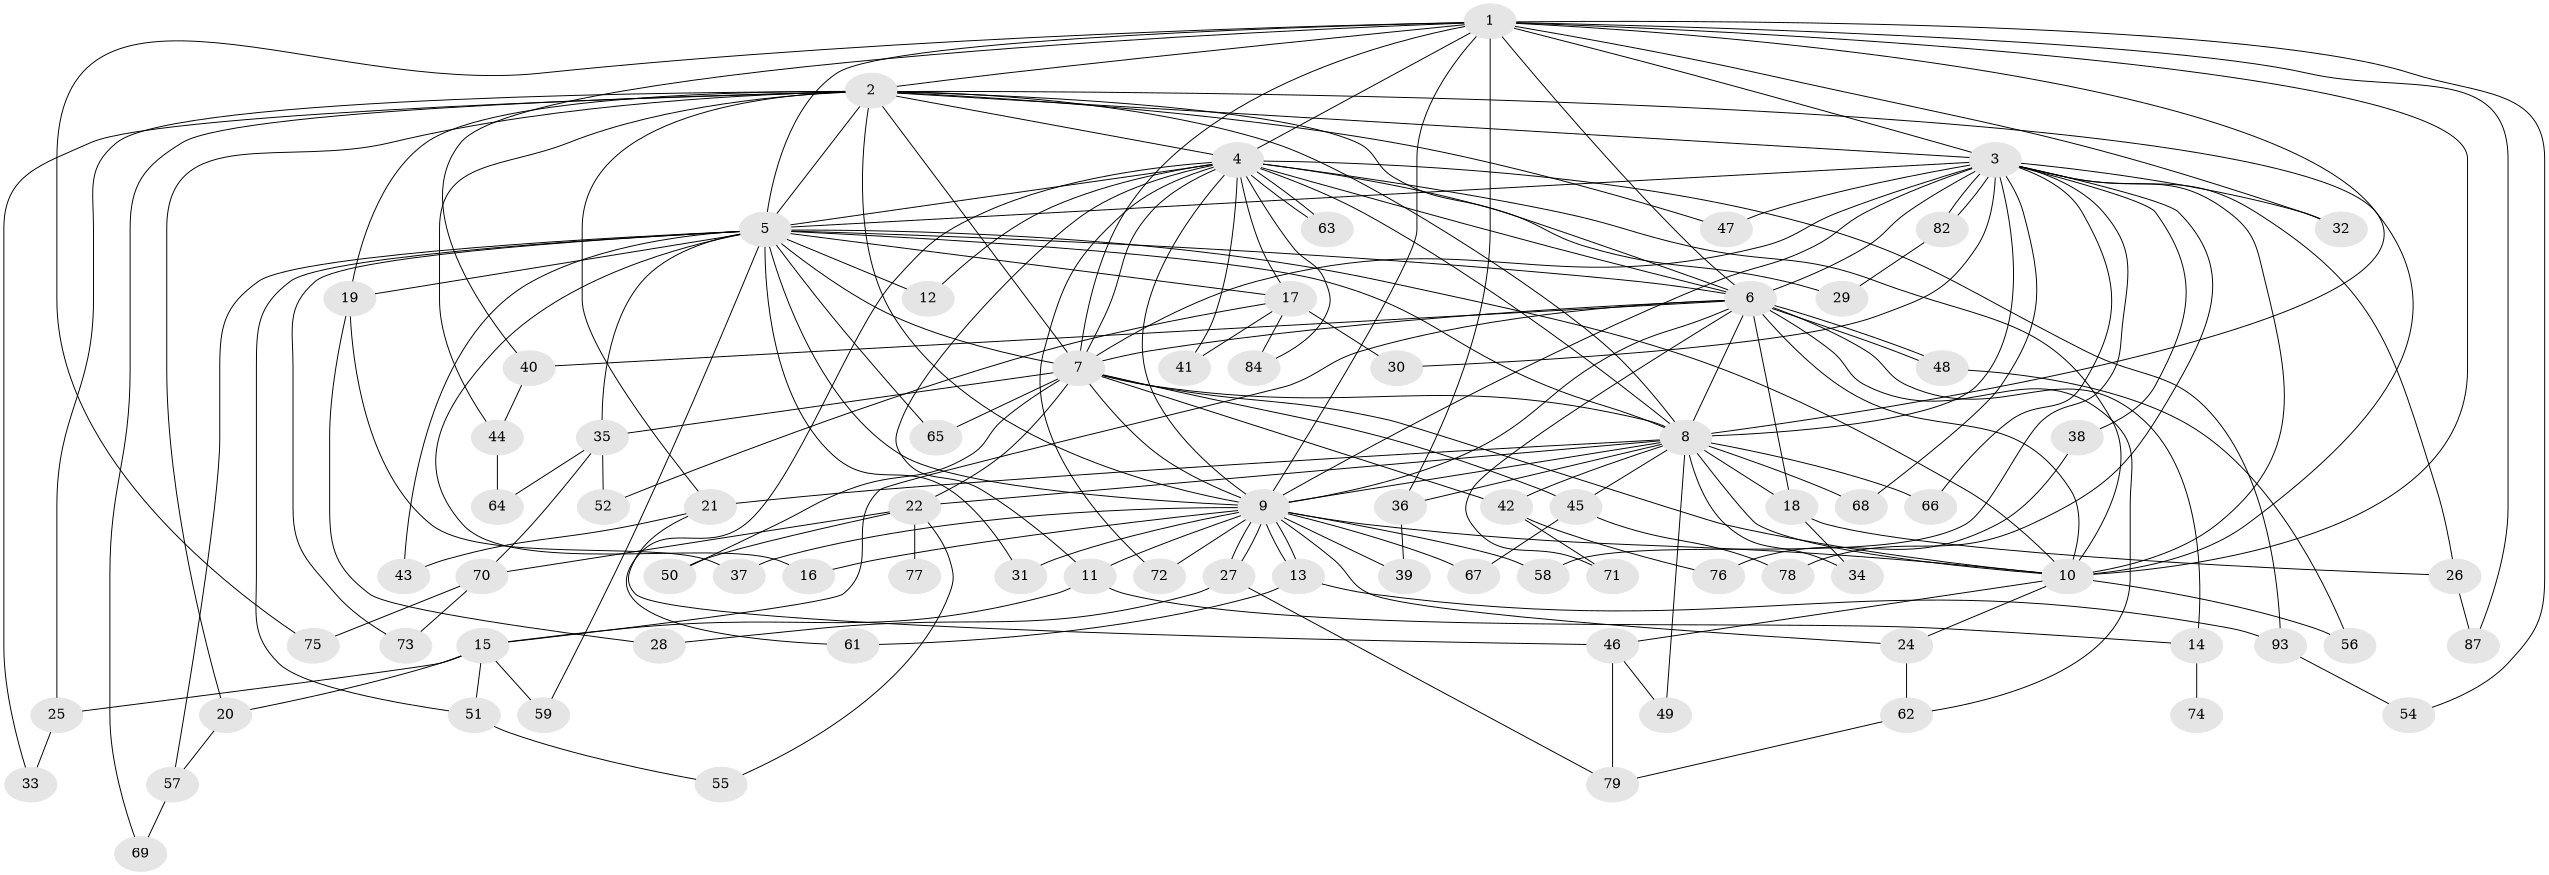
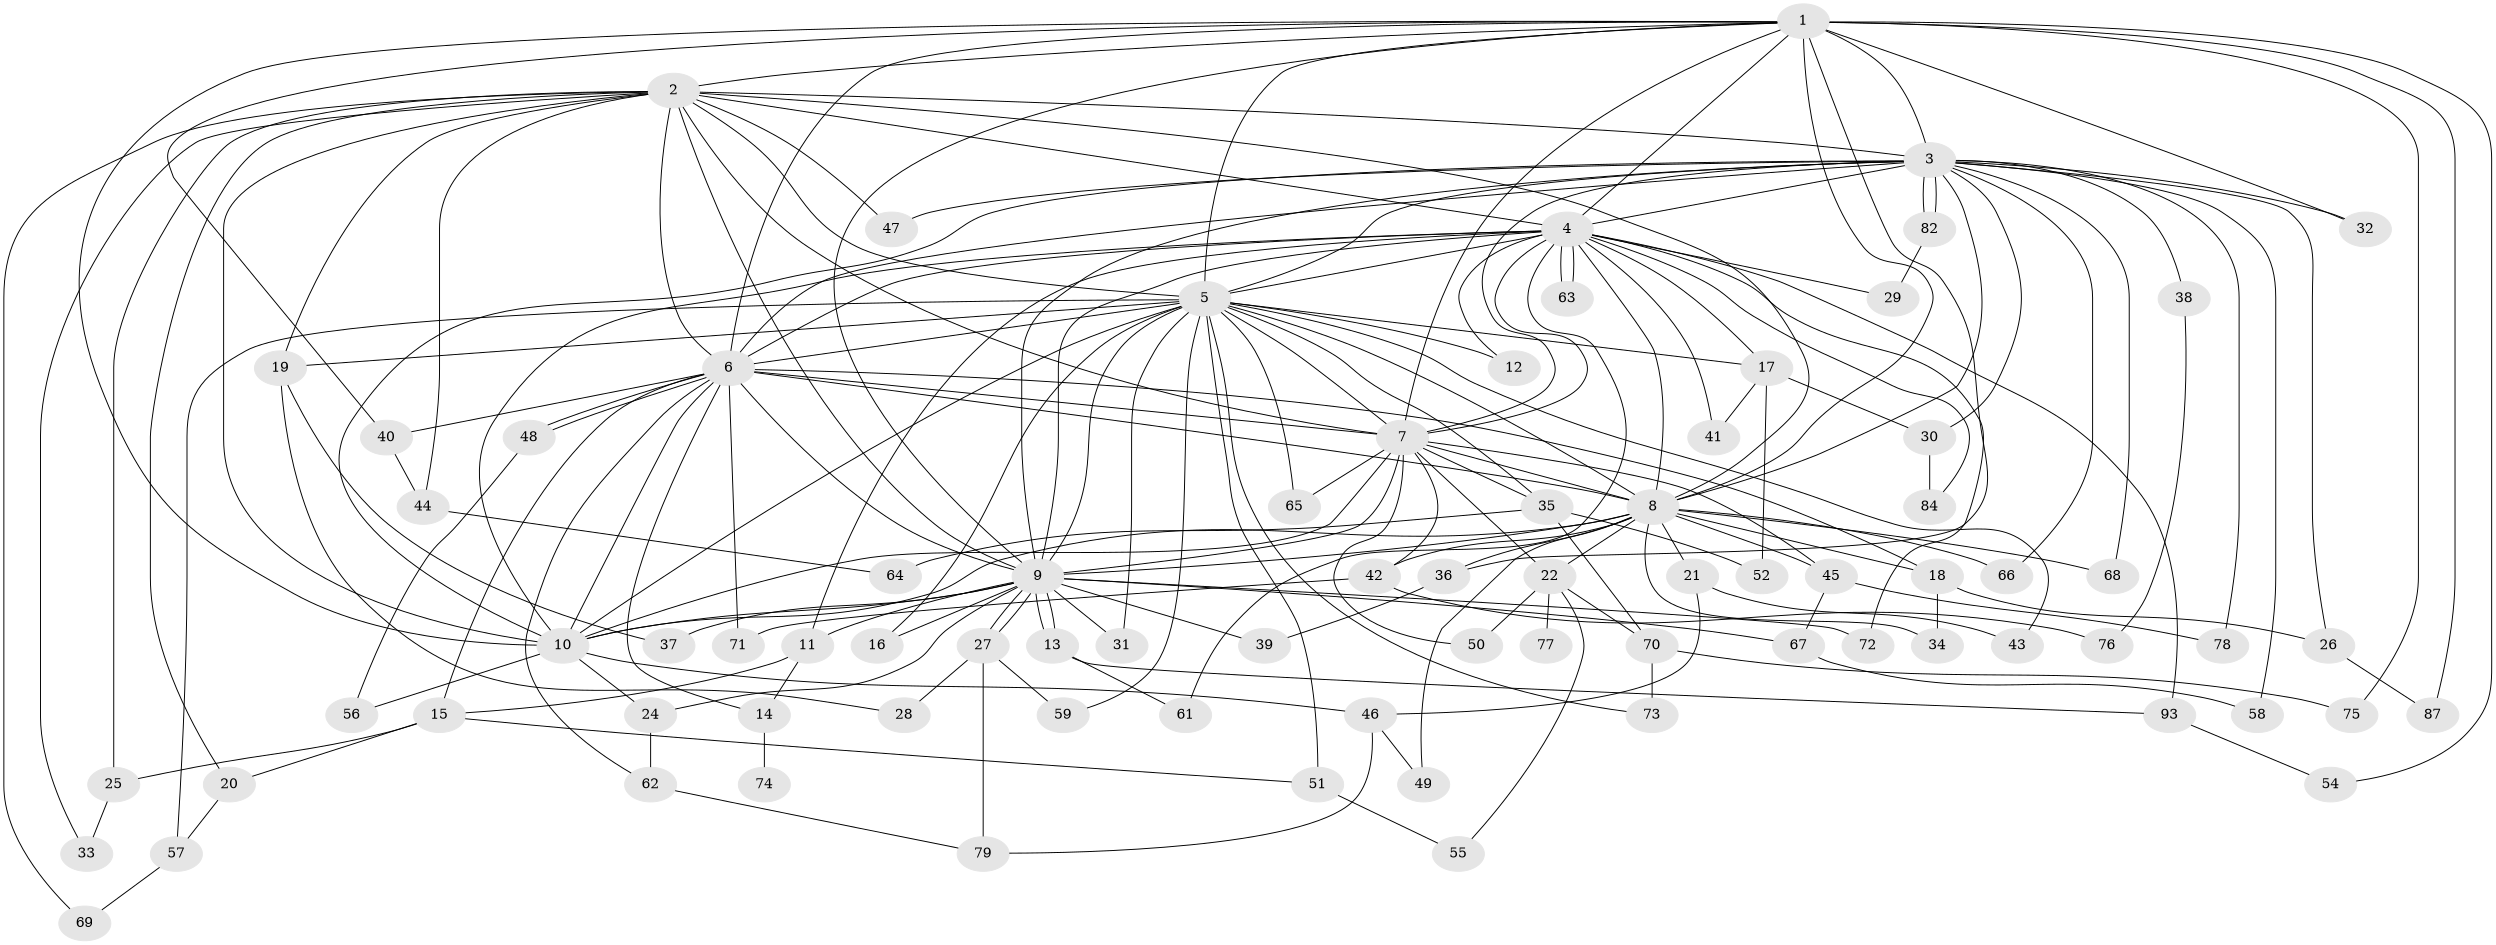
none -> (1749, 195)
(585, 216) -> none
(1268, 342) -> (1930, 472)
(1413, 536) -> (2026, 685)
(513, 681) -> (1023, 681)
